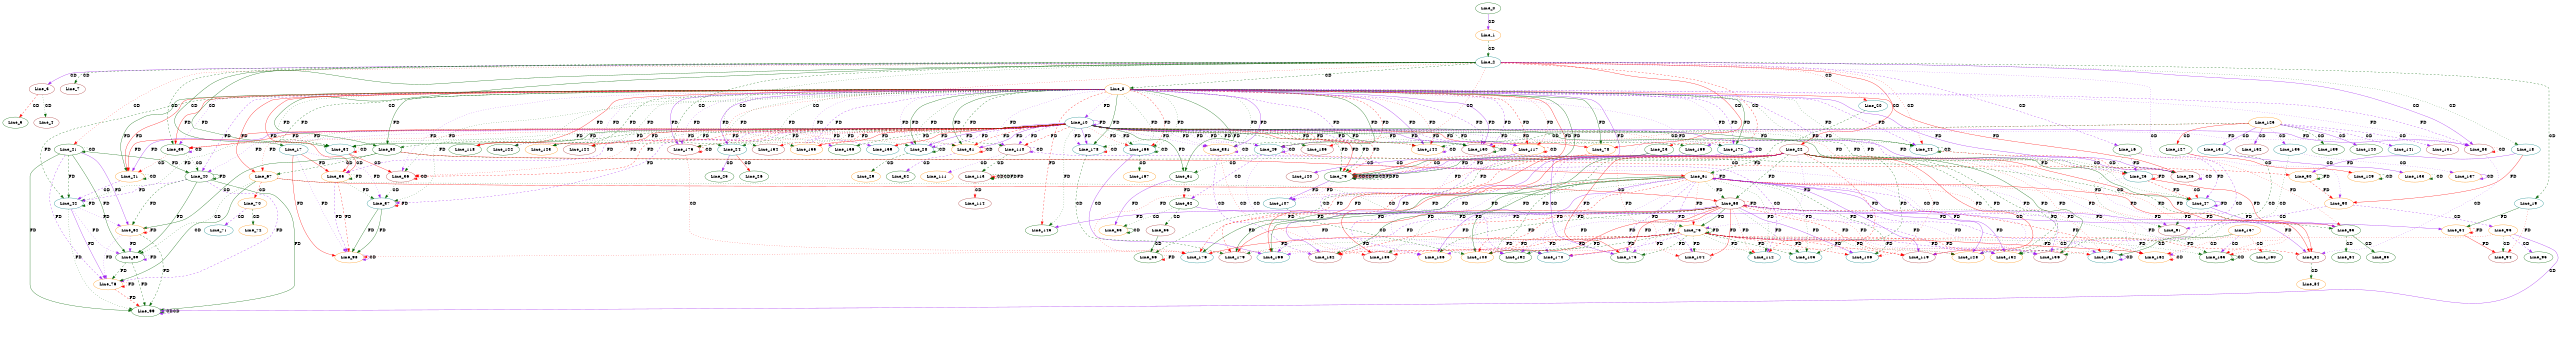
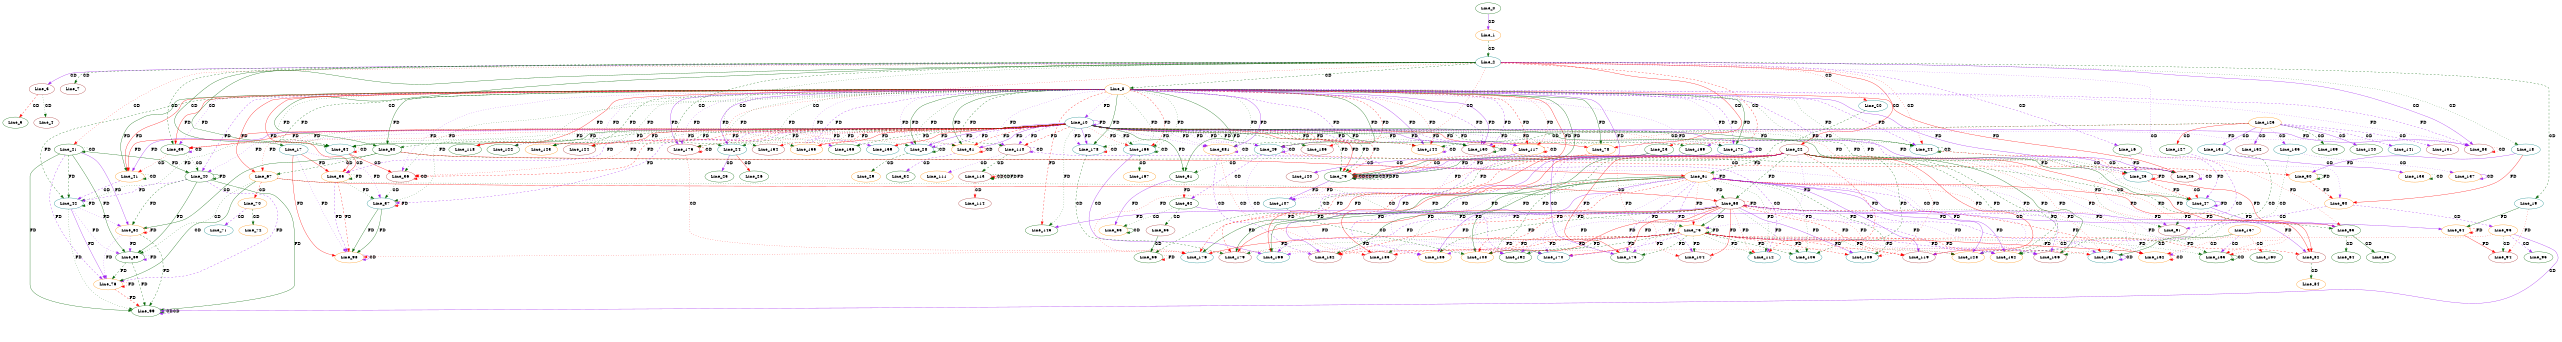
(2364, 177) -> none
(2429, 221) -> none
